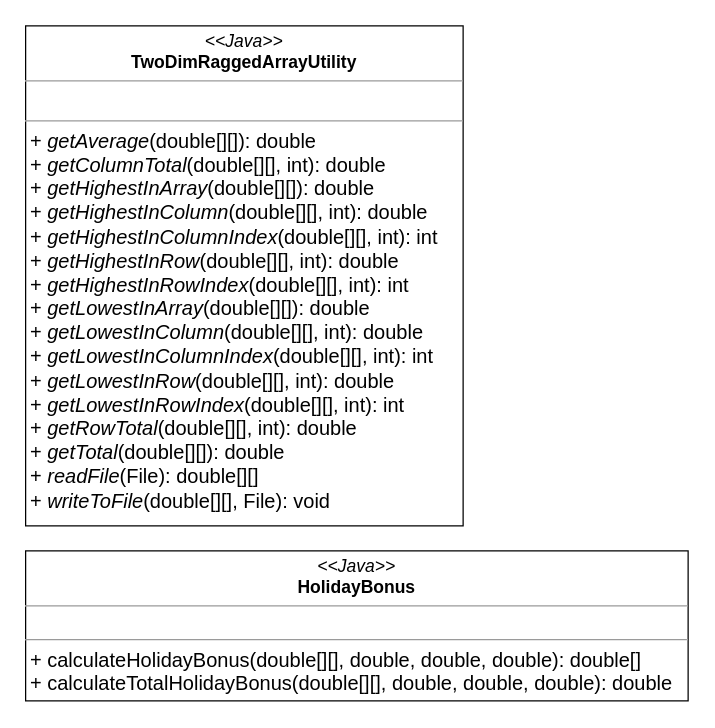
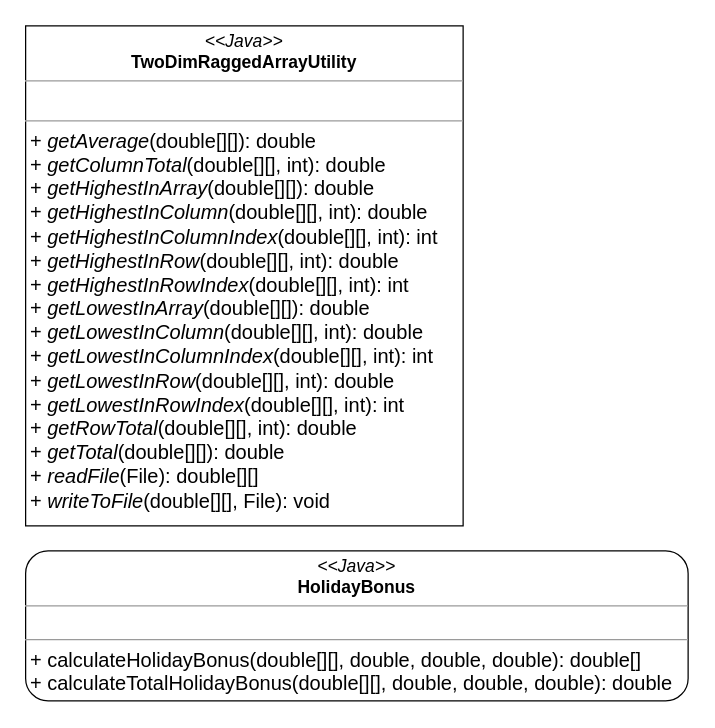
(357, 626) -> (357, 626)
